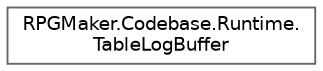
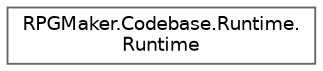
(161, 36) -> (161, 36)
